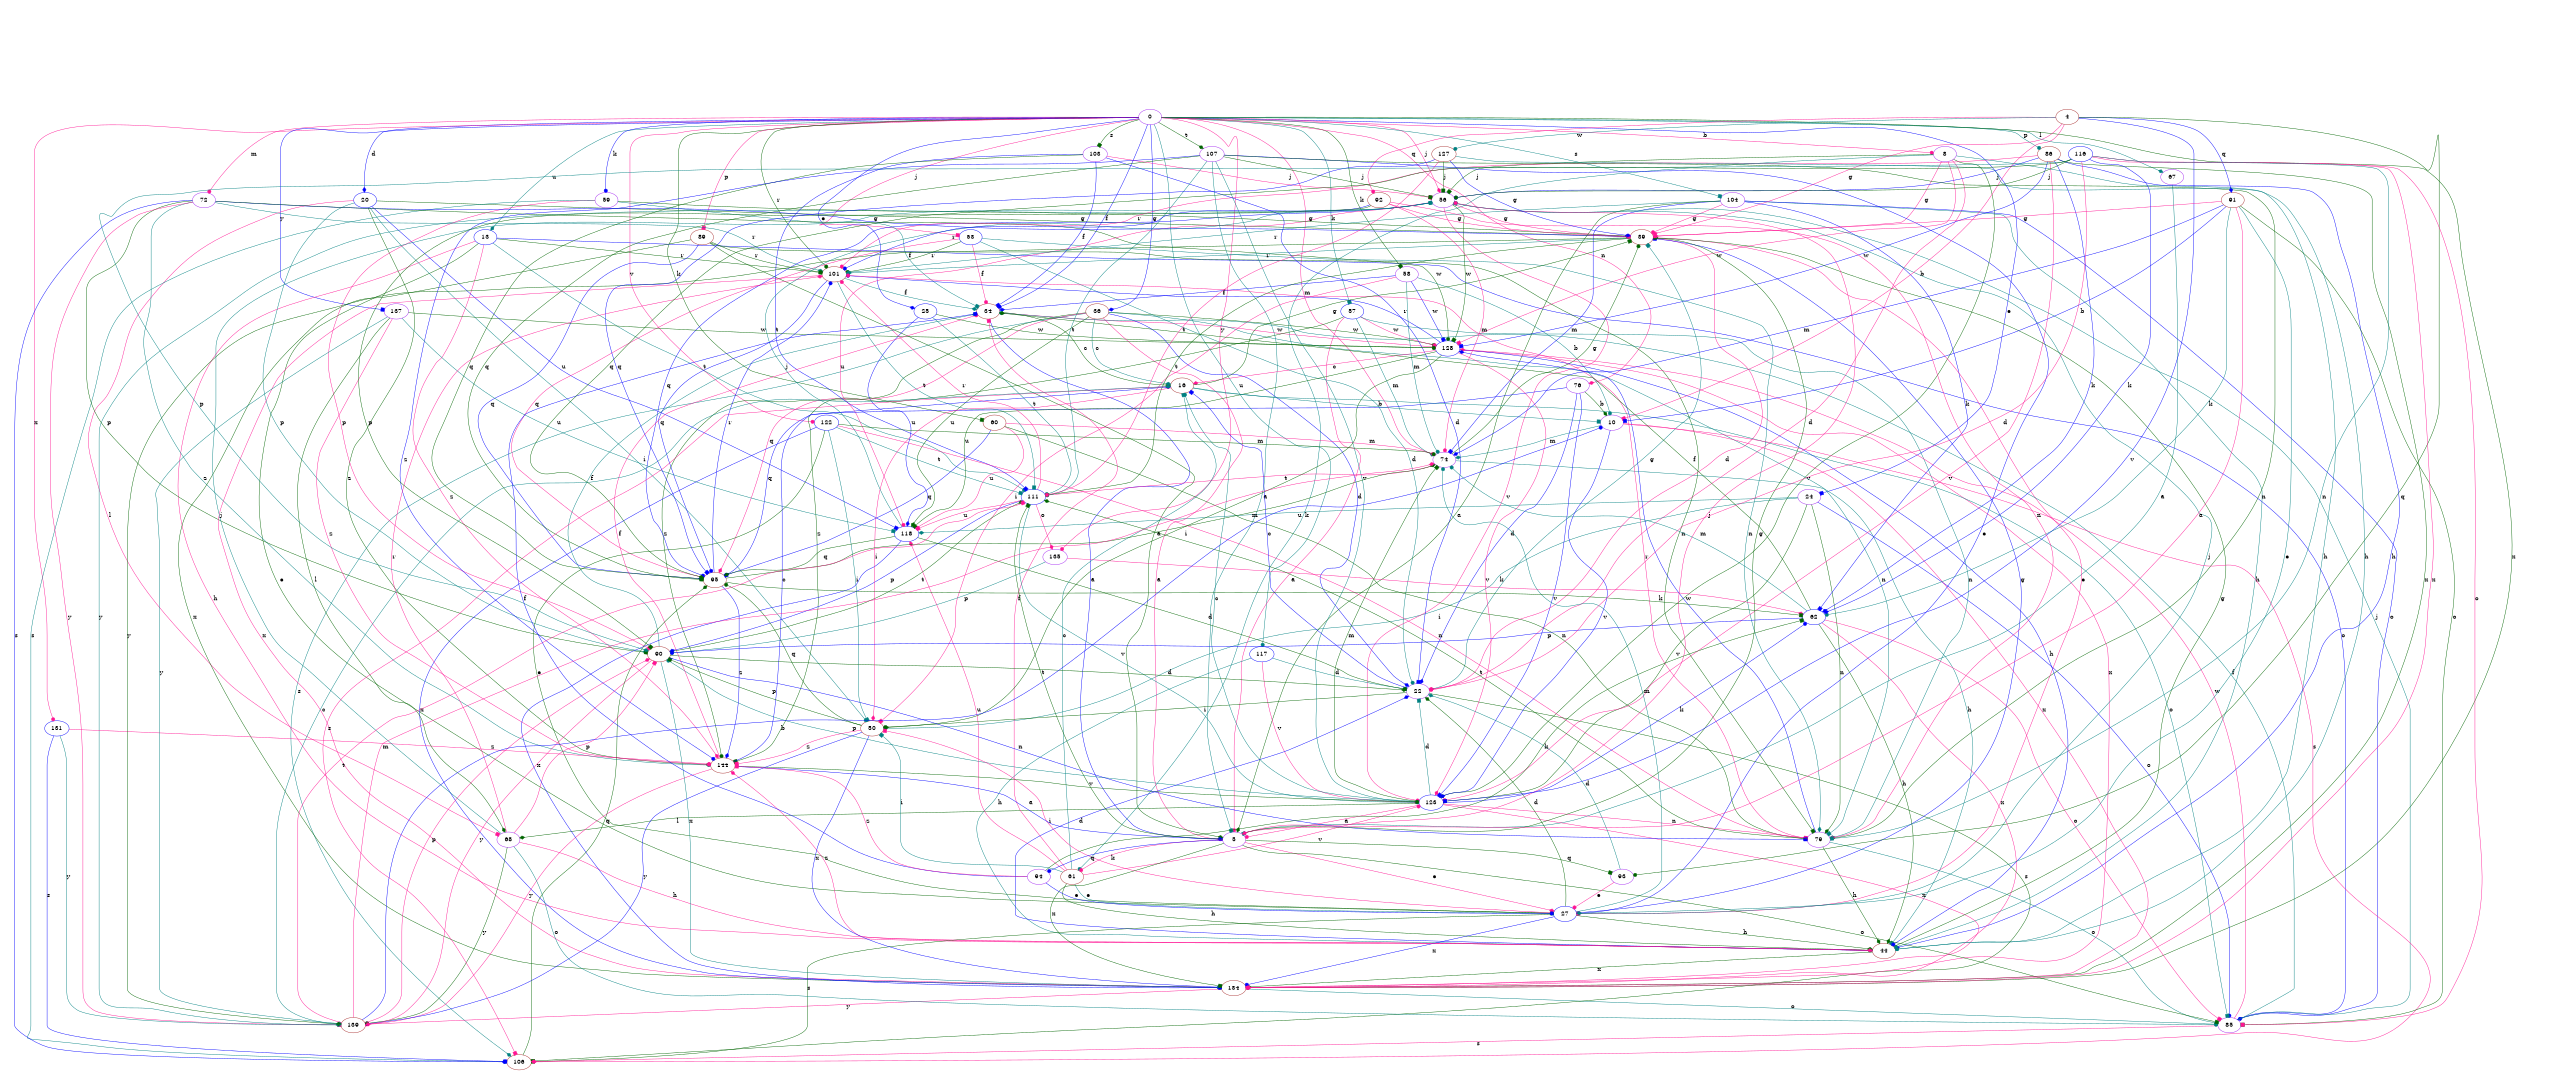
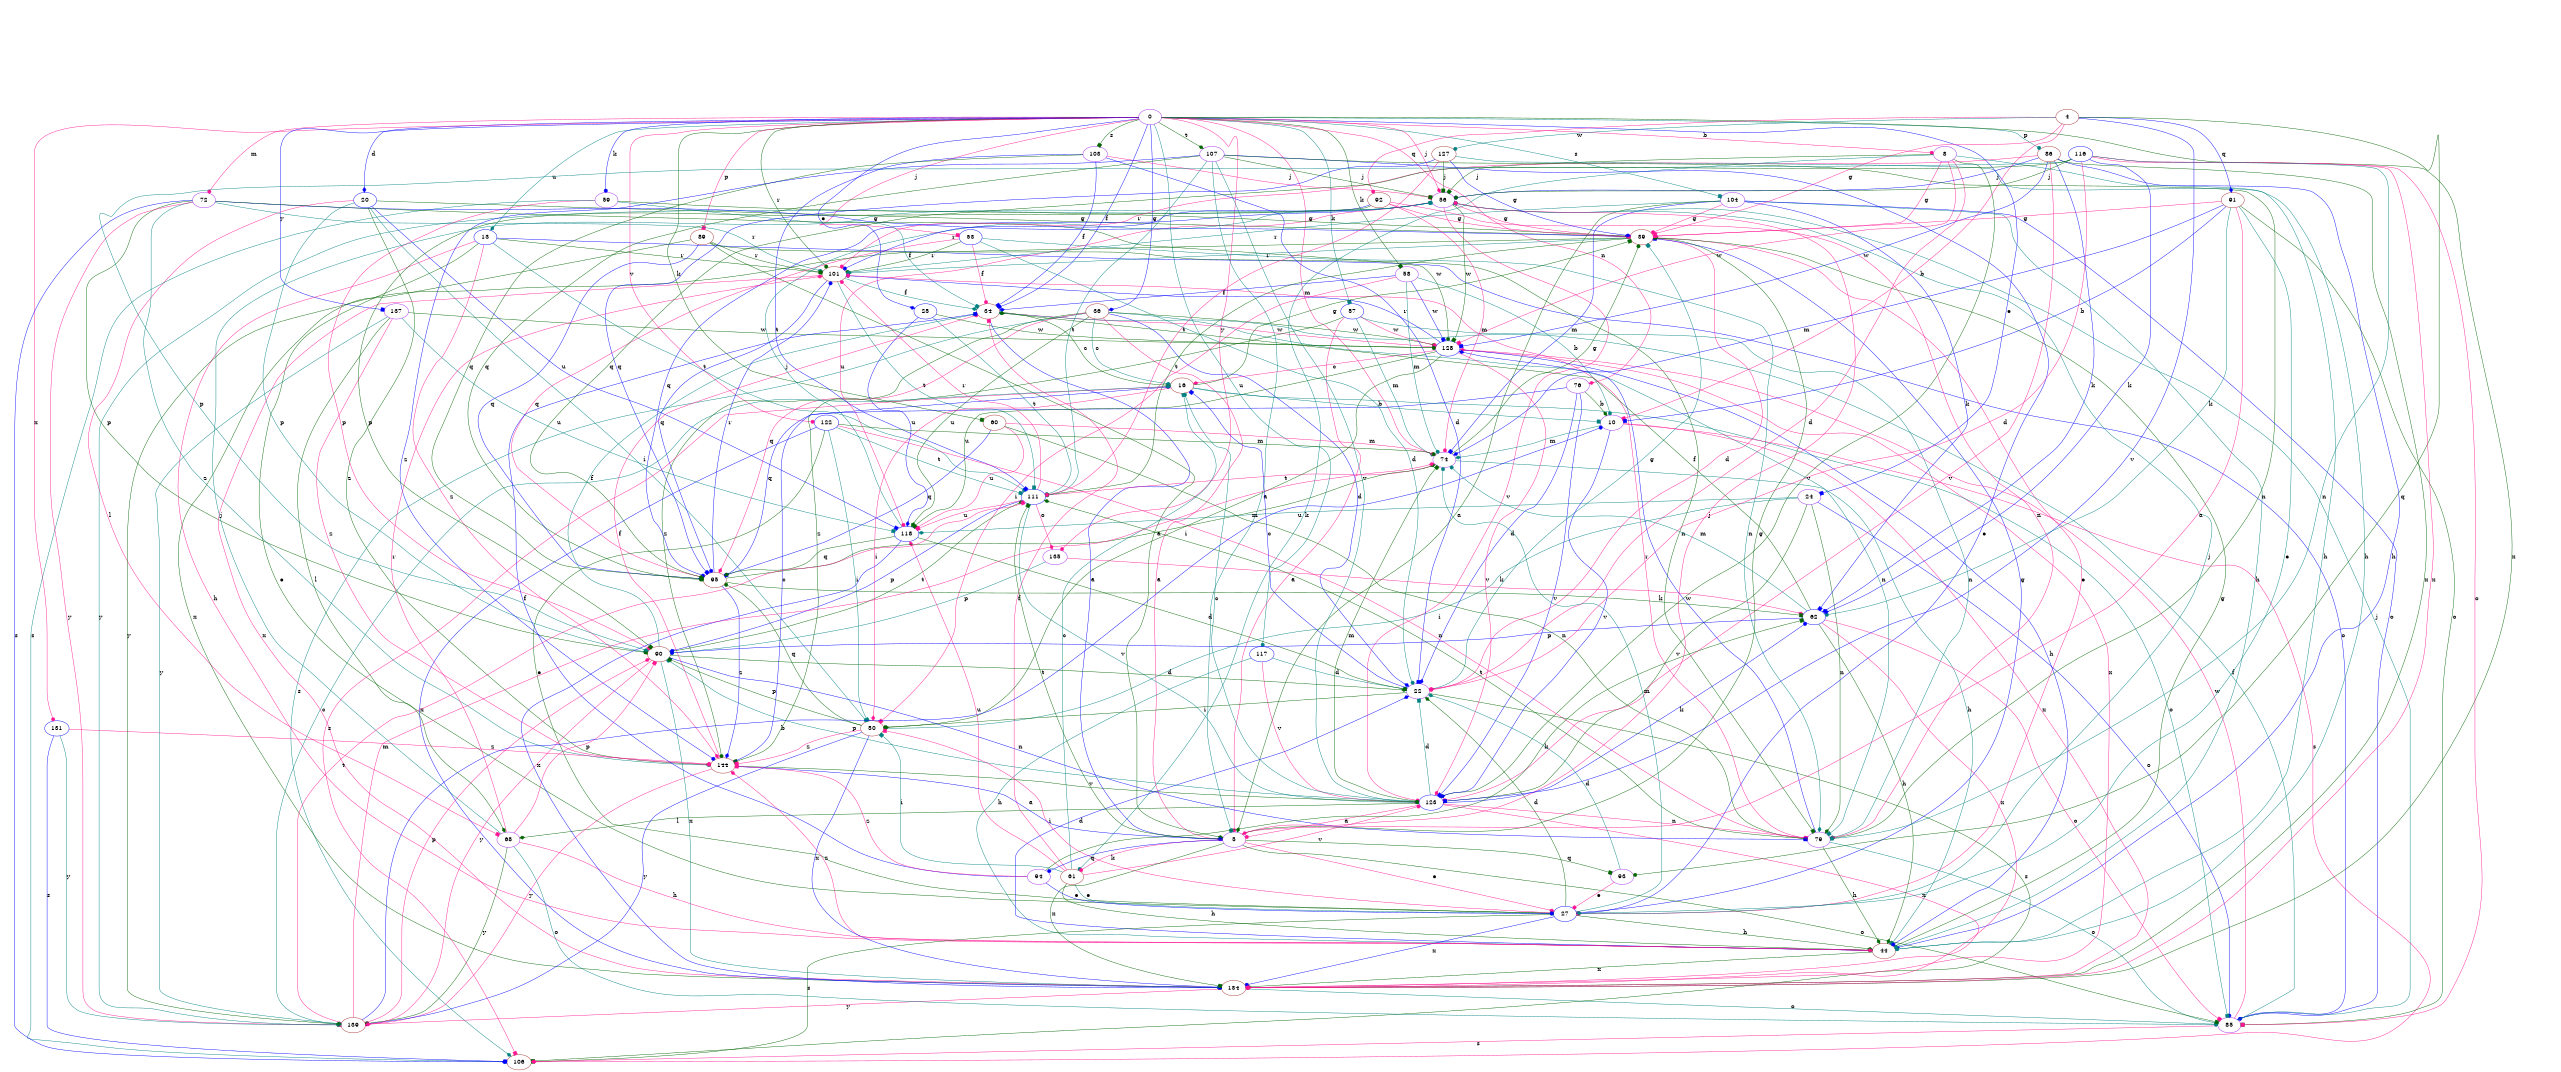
(2172, 177) -> none
(599, 831) -> none
